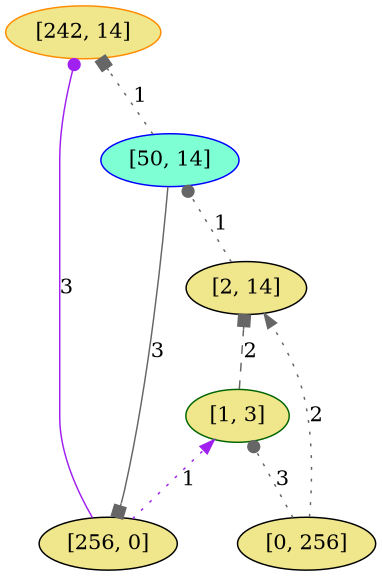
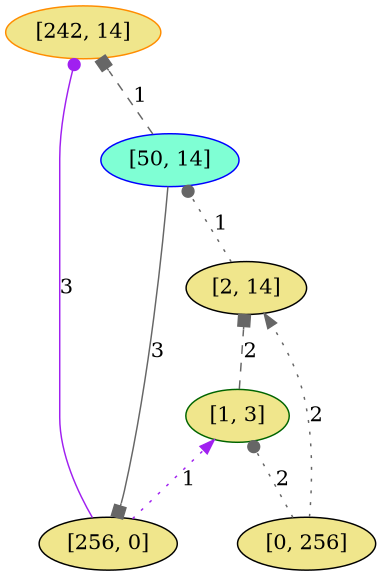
(131, 103) -> (131, 103)
(283, 480) -> (283, 480)
